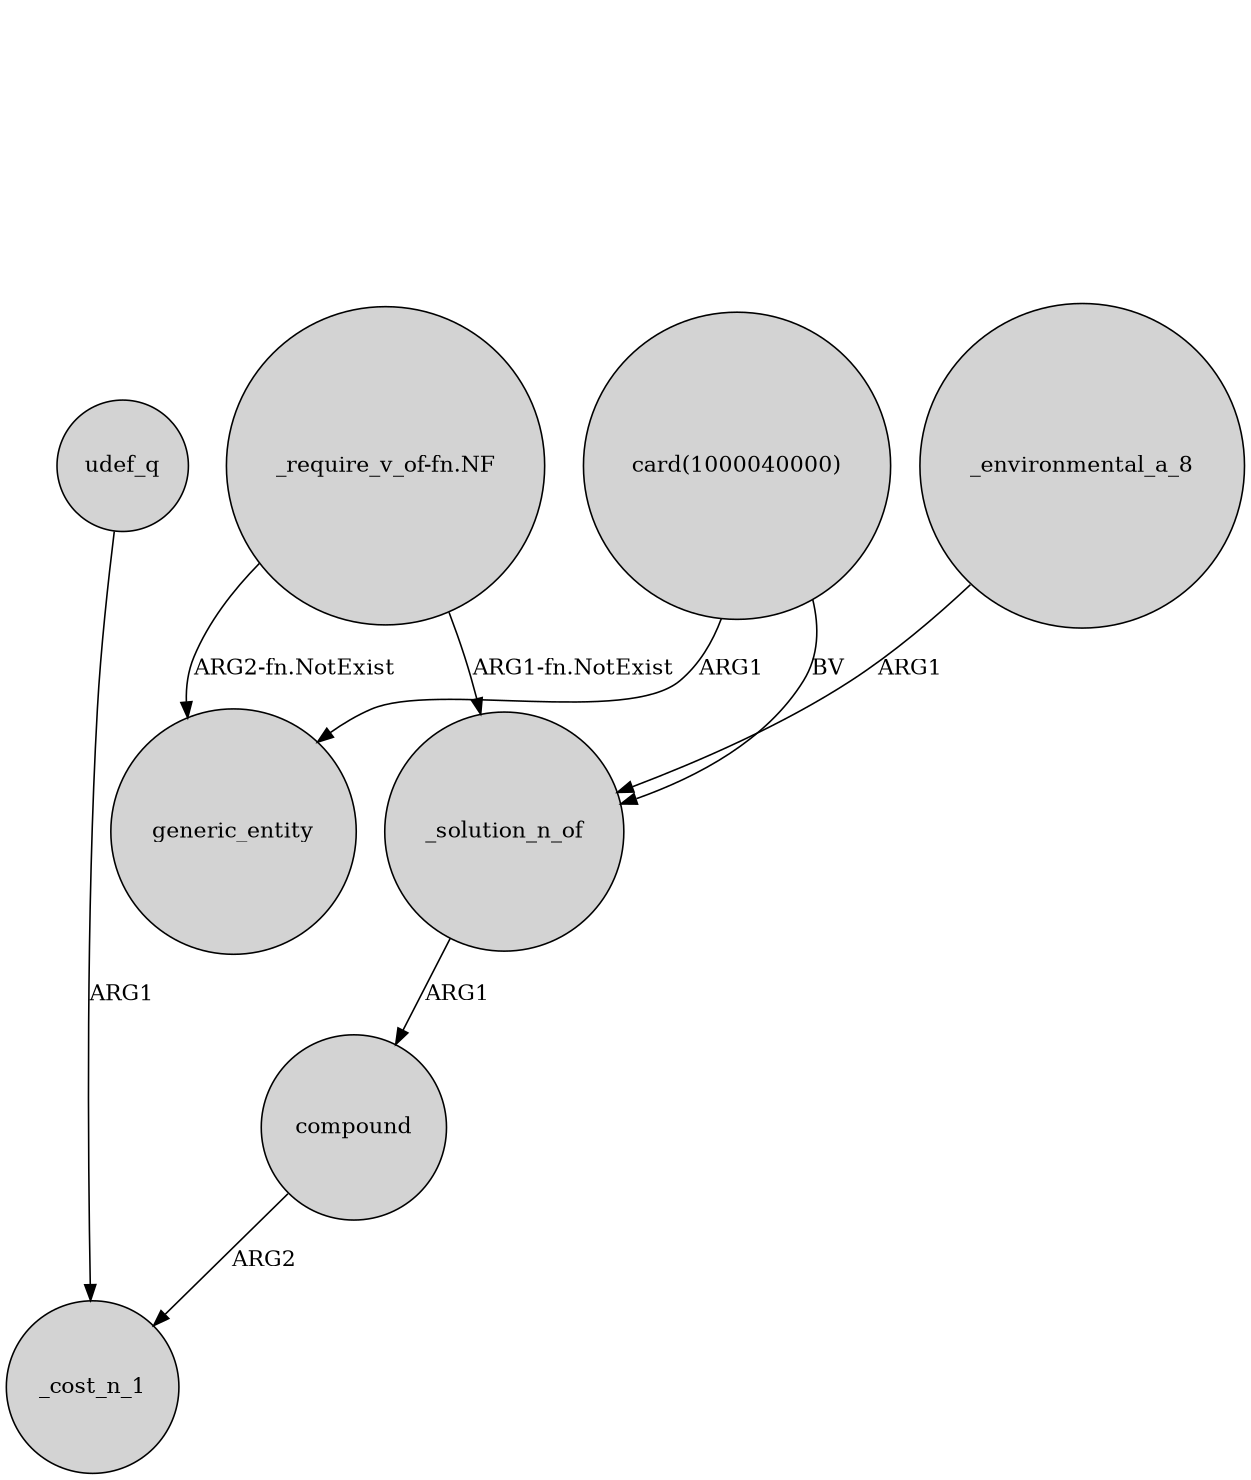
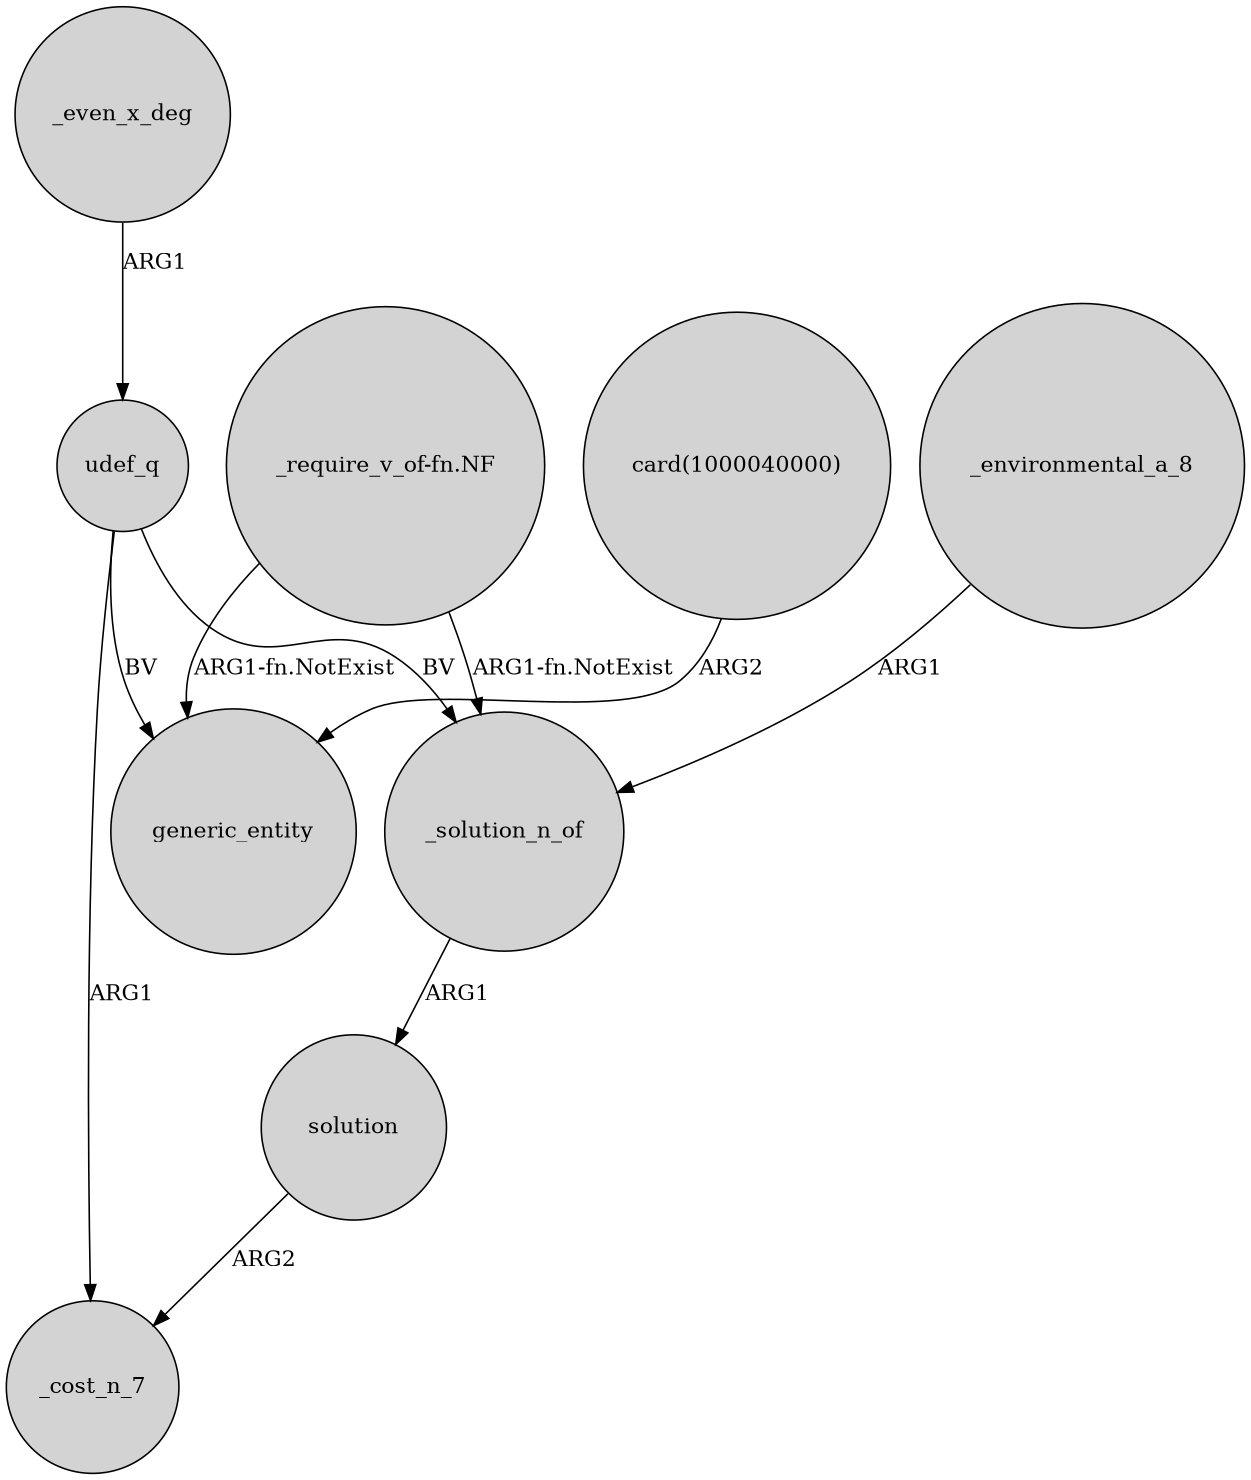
none -> (123, 114)
none -> (114, 631)
(294, 669) -> (294, 669)
(732, 669) -> (732, 669)
(784, 707) -> (279, 646)
(354, 1127) -> (354, 1127)
(93, 1387) -> (93, 1387)
